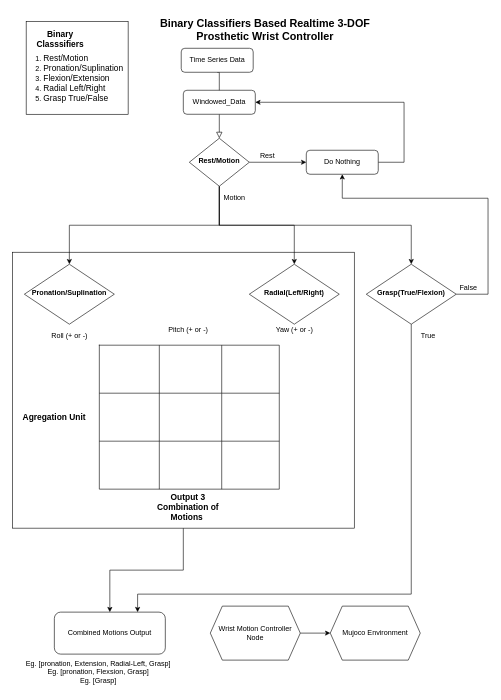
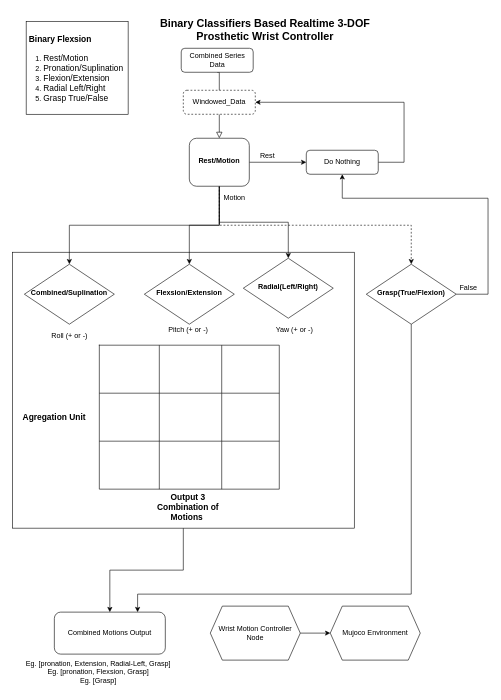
(60, 39) -> (60, 39)
(218, 60) -> (218, 60)
(219, 102) -> (219, 102)
(219, 162) -> (219, 162)
(371, 225) -> (371, 225)
none -> (189, 258)
(69, 293) -> (69, 293)
none -> (189, 294)
(294, 294) -> (288, 288)
(428, 336) -> none
